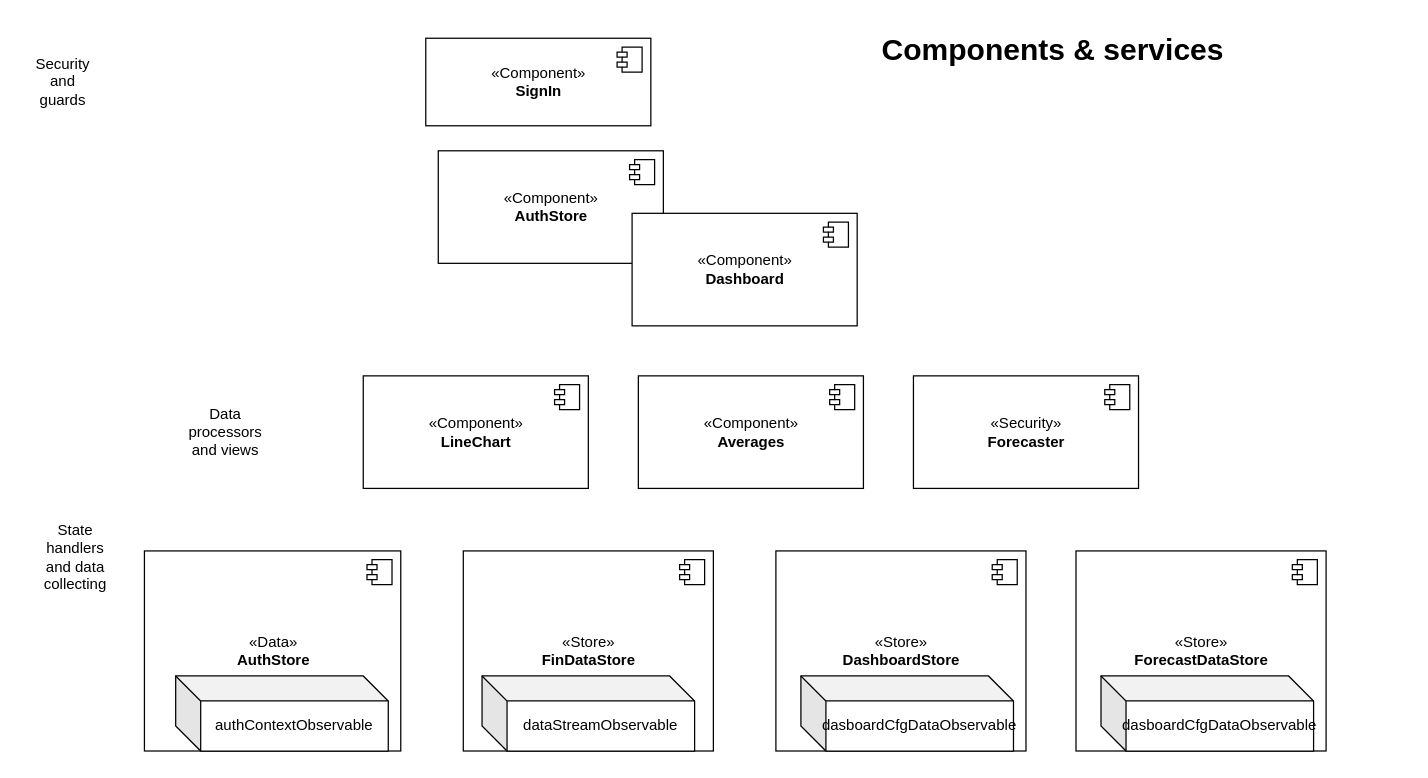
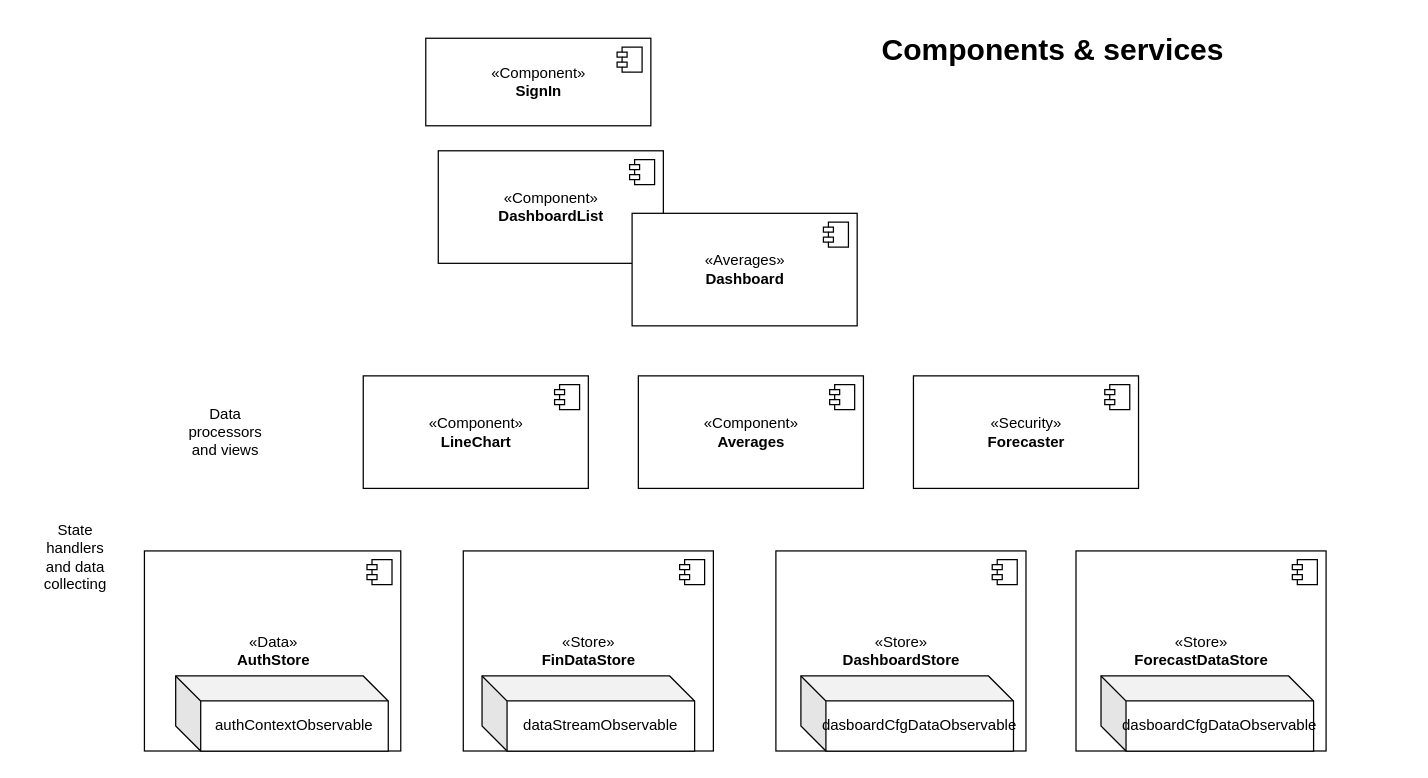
(63, 82) -> none
(551, 207) -> (551, 207)
(745, 269) -> (745, 269)
